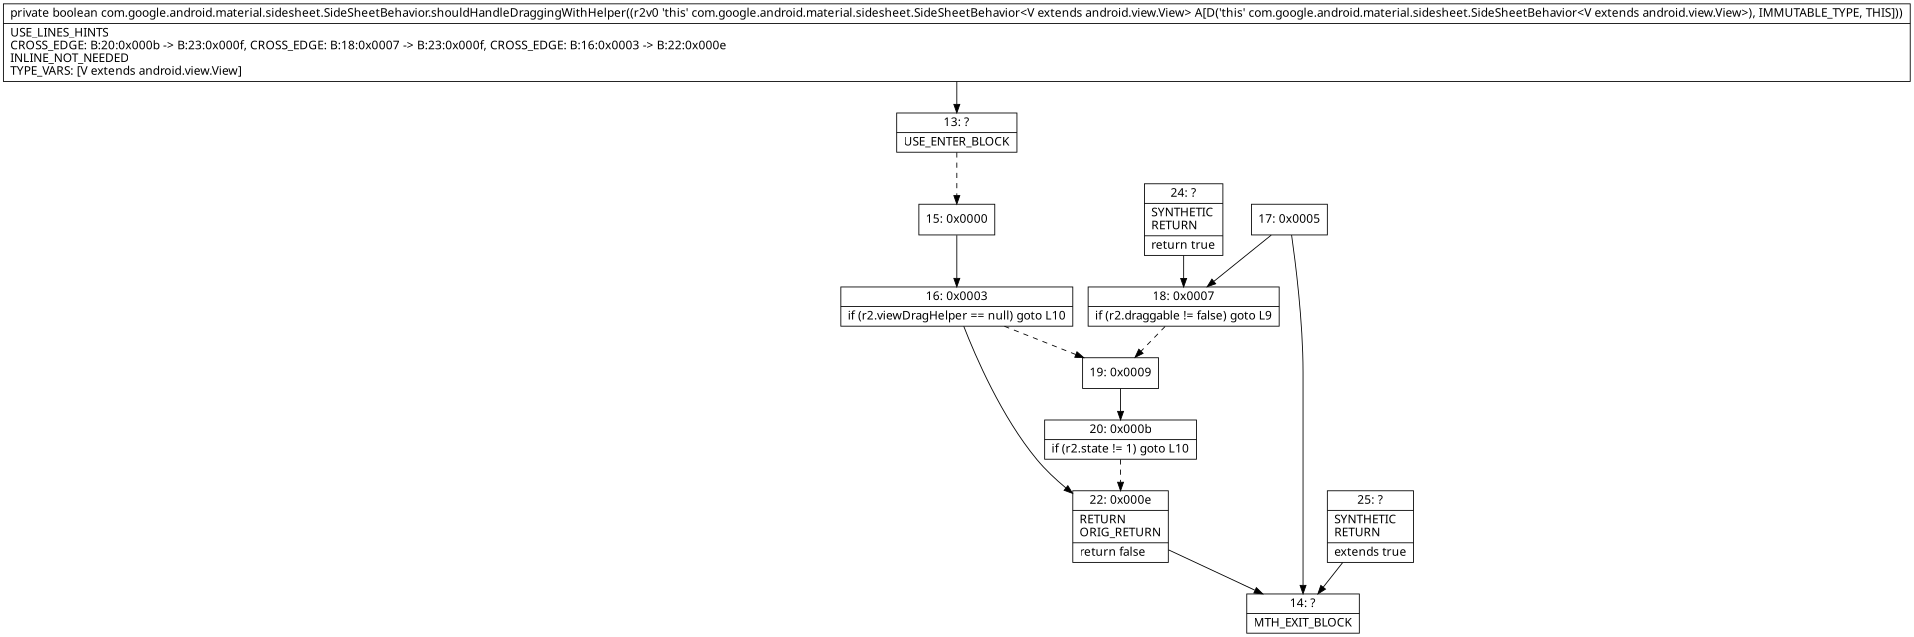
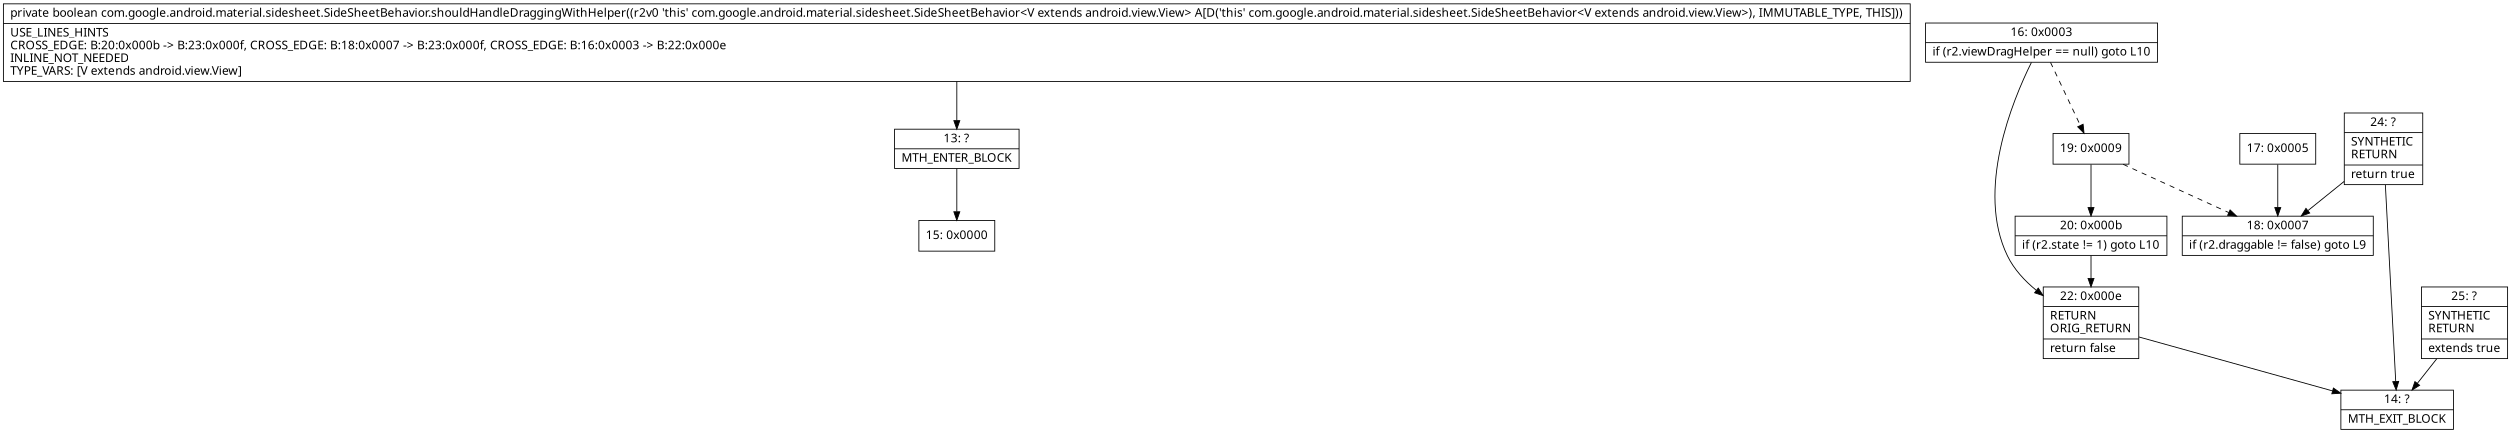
(957, 142) -> (957, 158)
(957, 174) -> (957, 190)
(957, 257) -> none
(1153, 339) -> (2176, 188)
(1303, 410) -> (2391, 283)
(1121, 471) -> (2091, 267)
